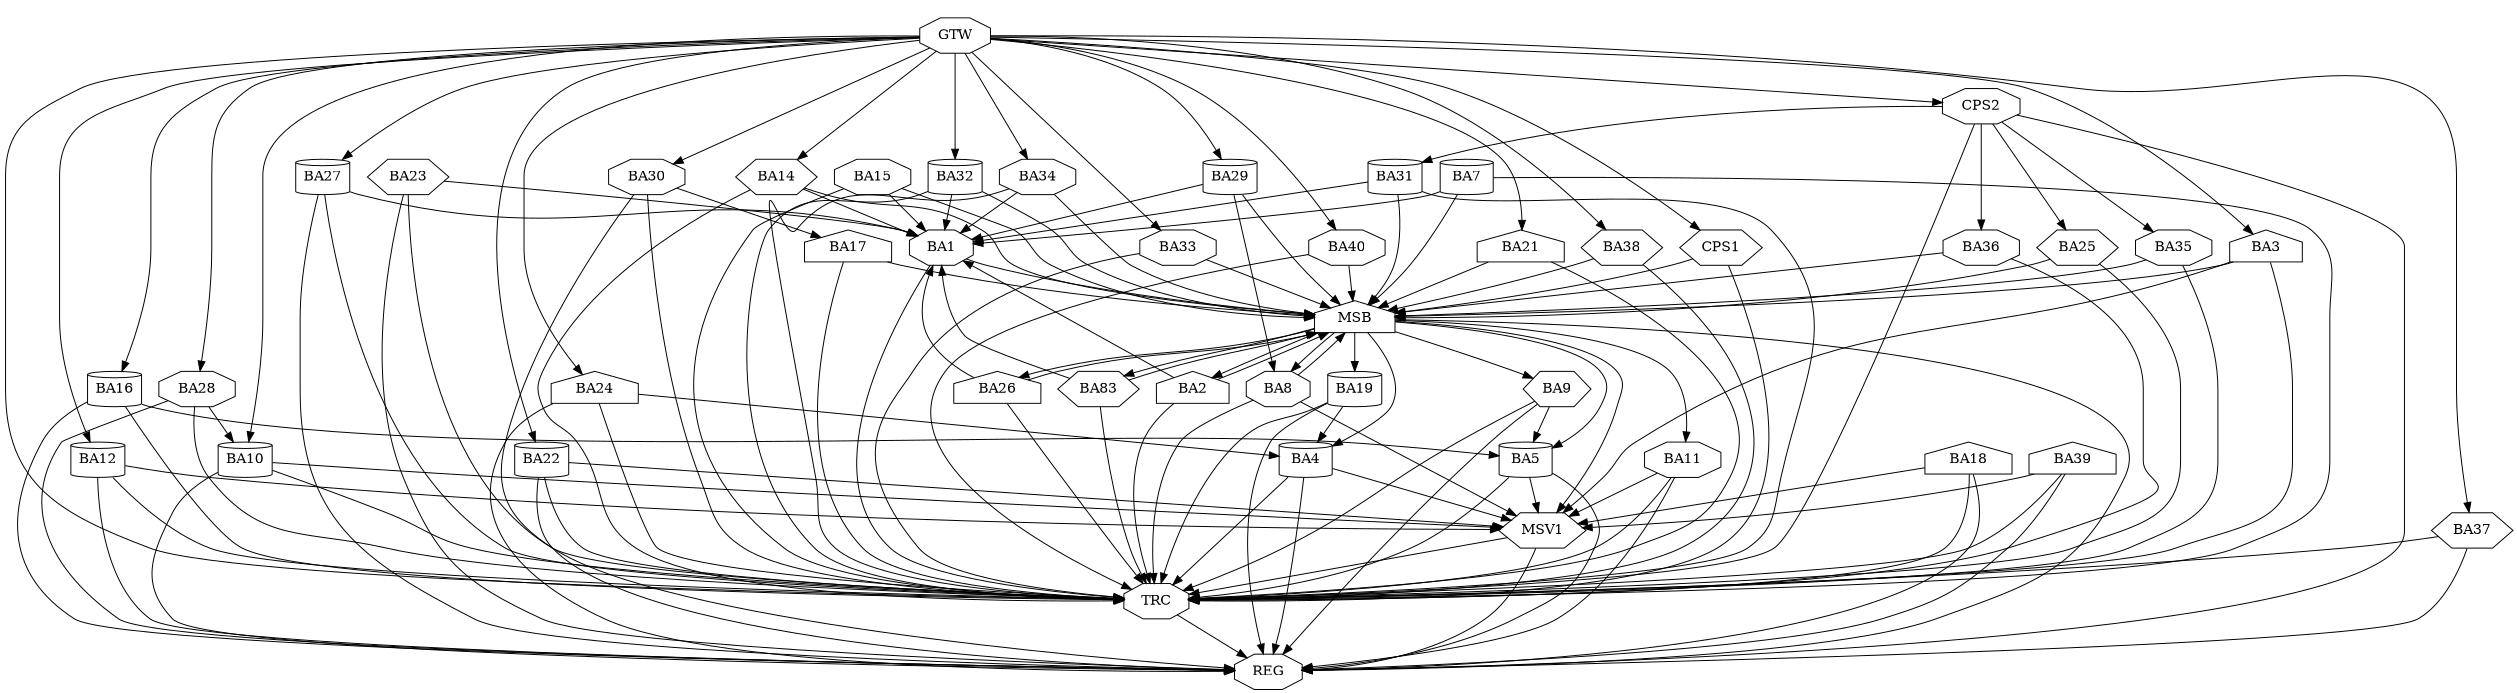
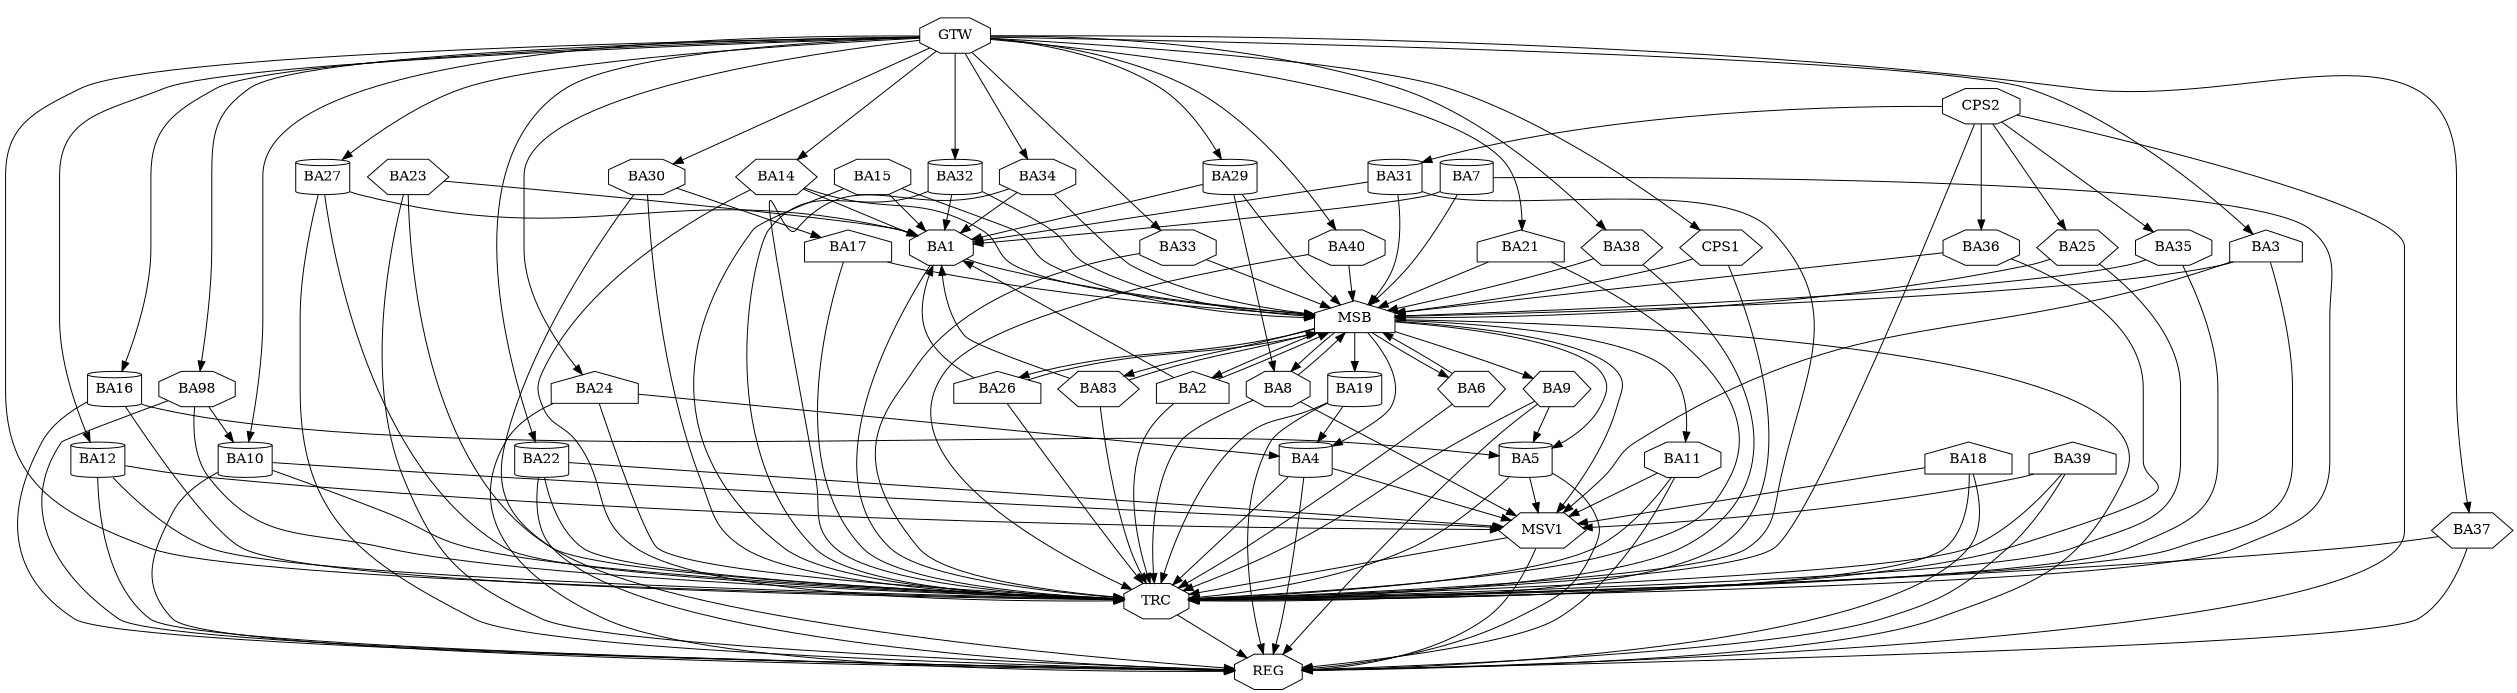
(1462, 70) -> none
(197, 389) -> (197, 389)
none -> (1472, 389)
